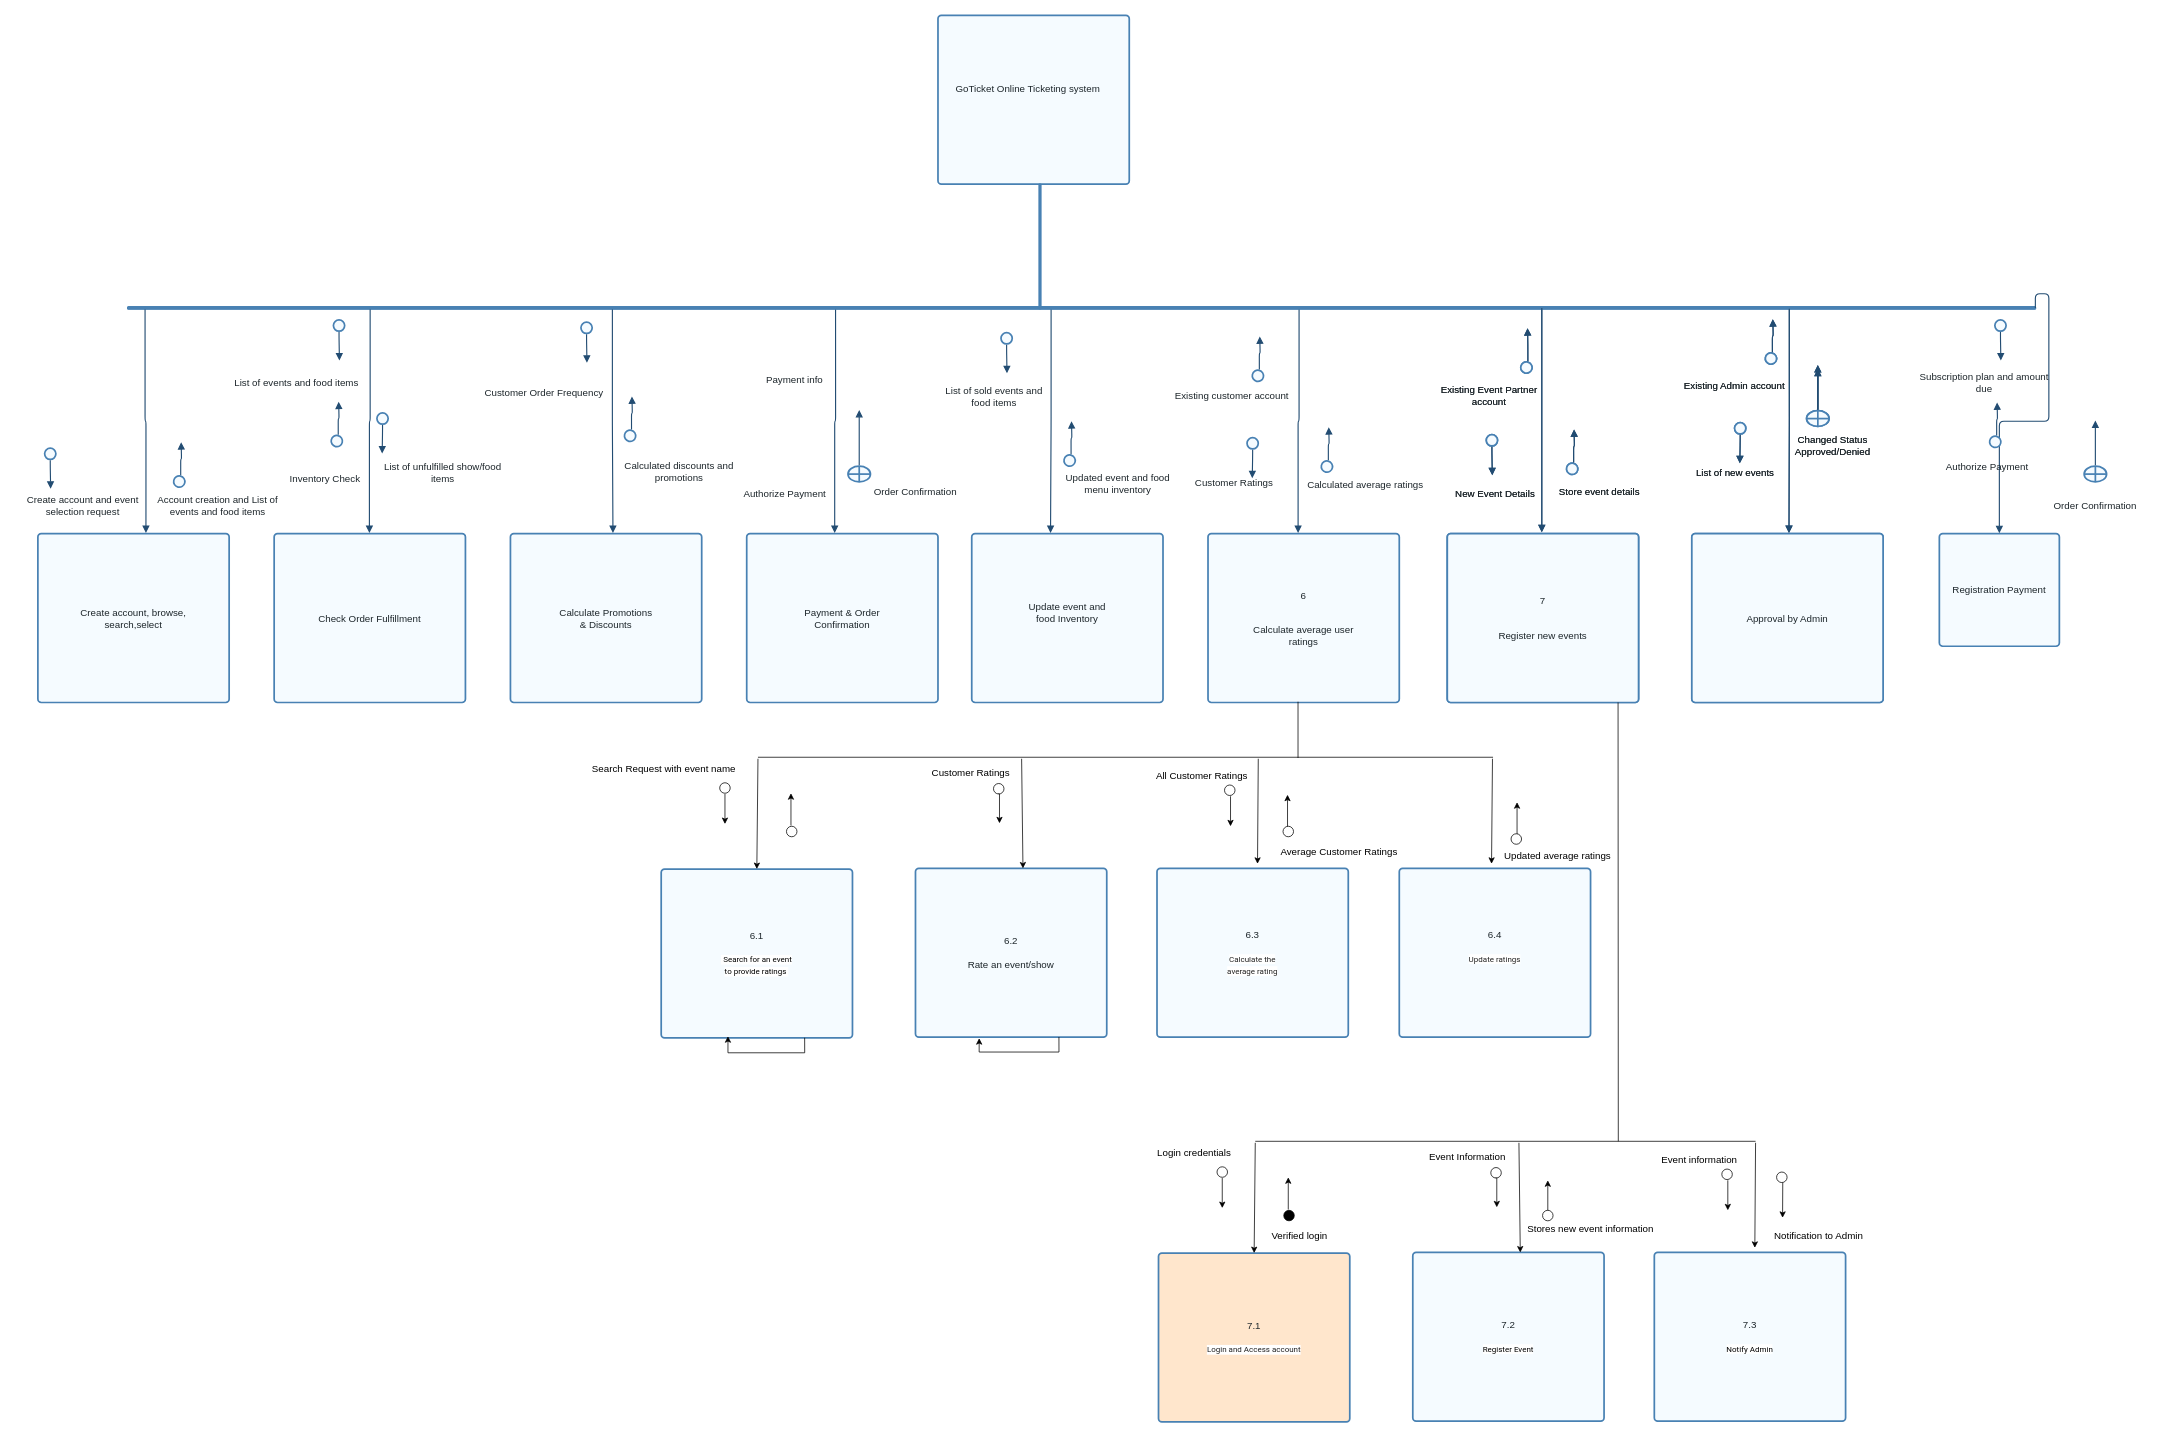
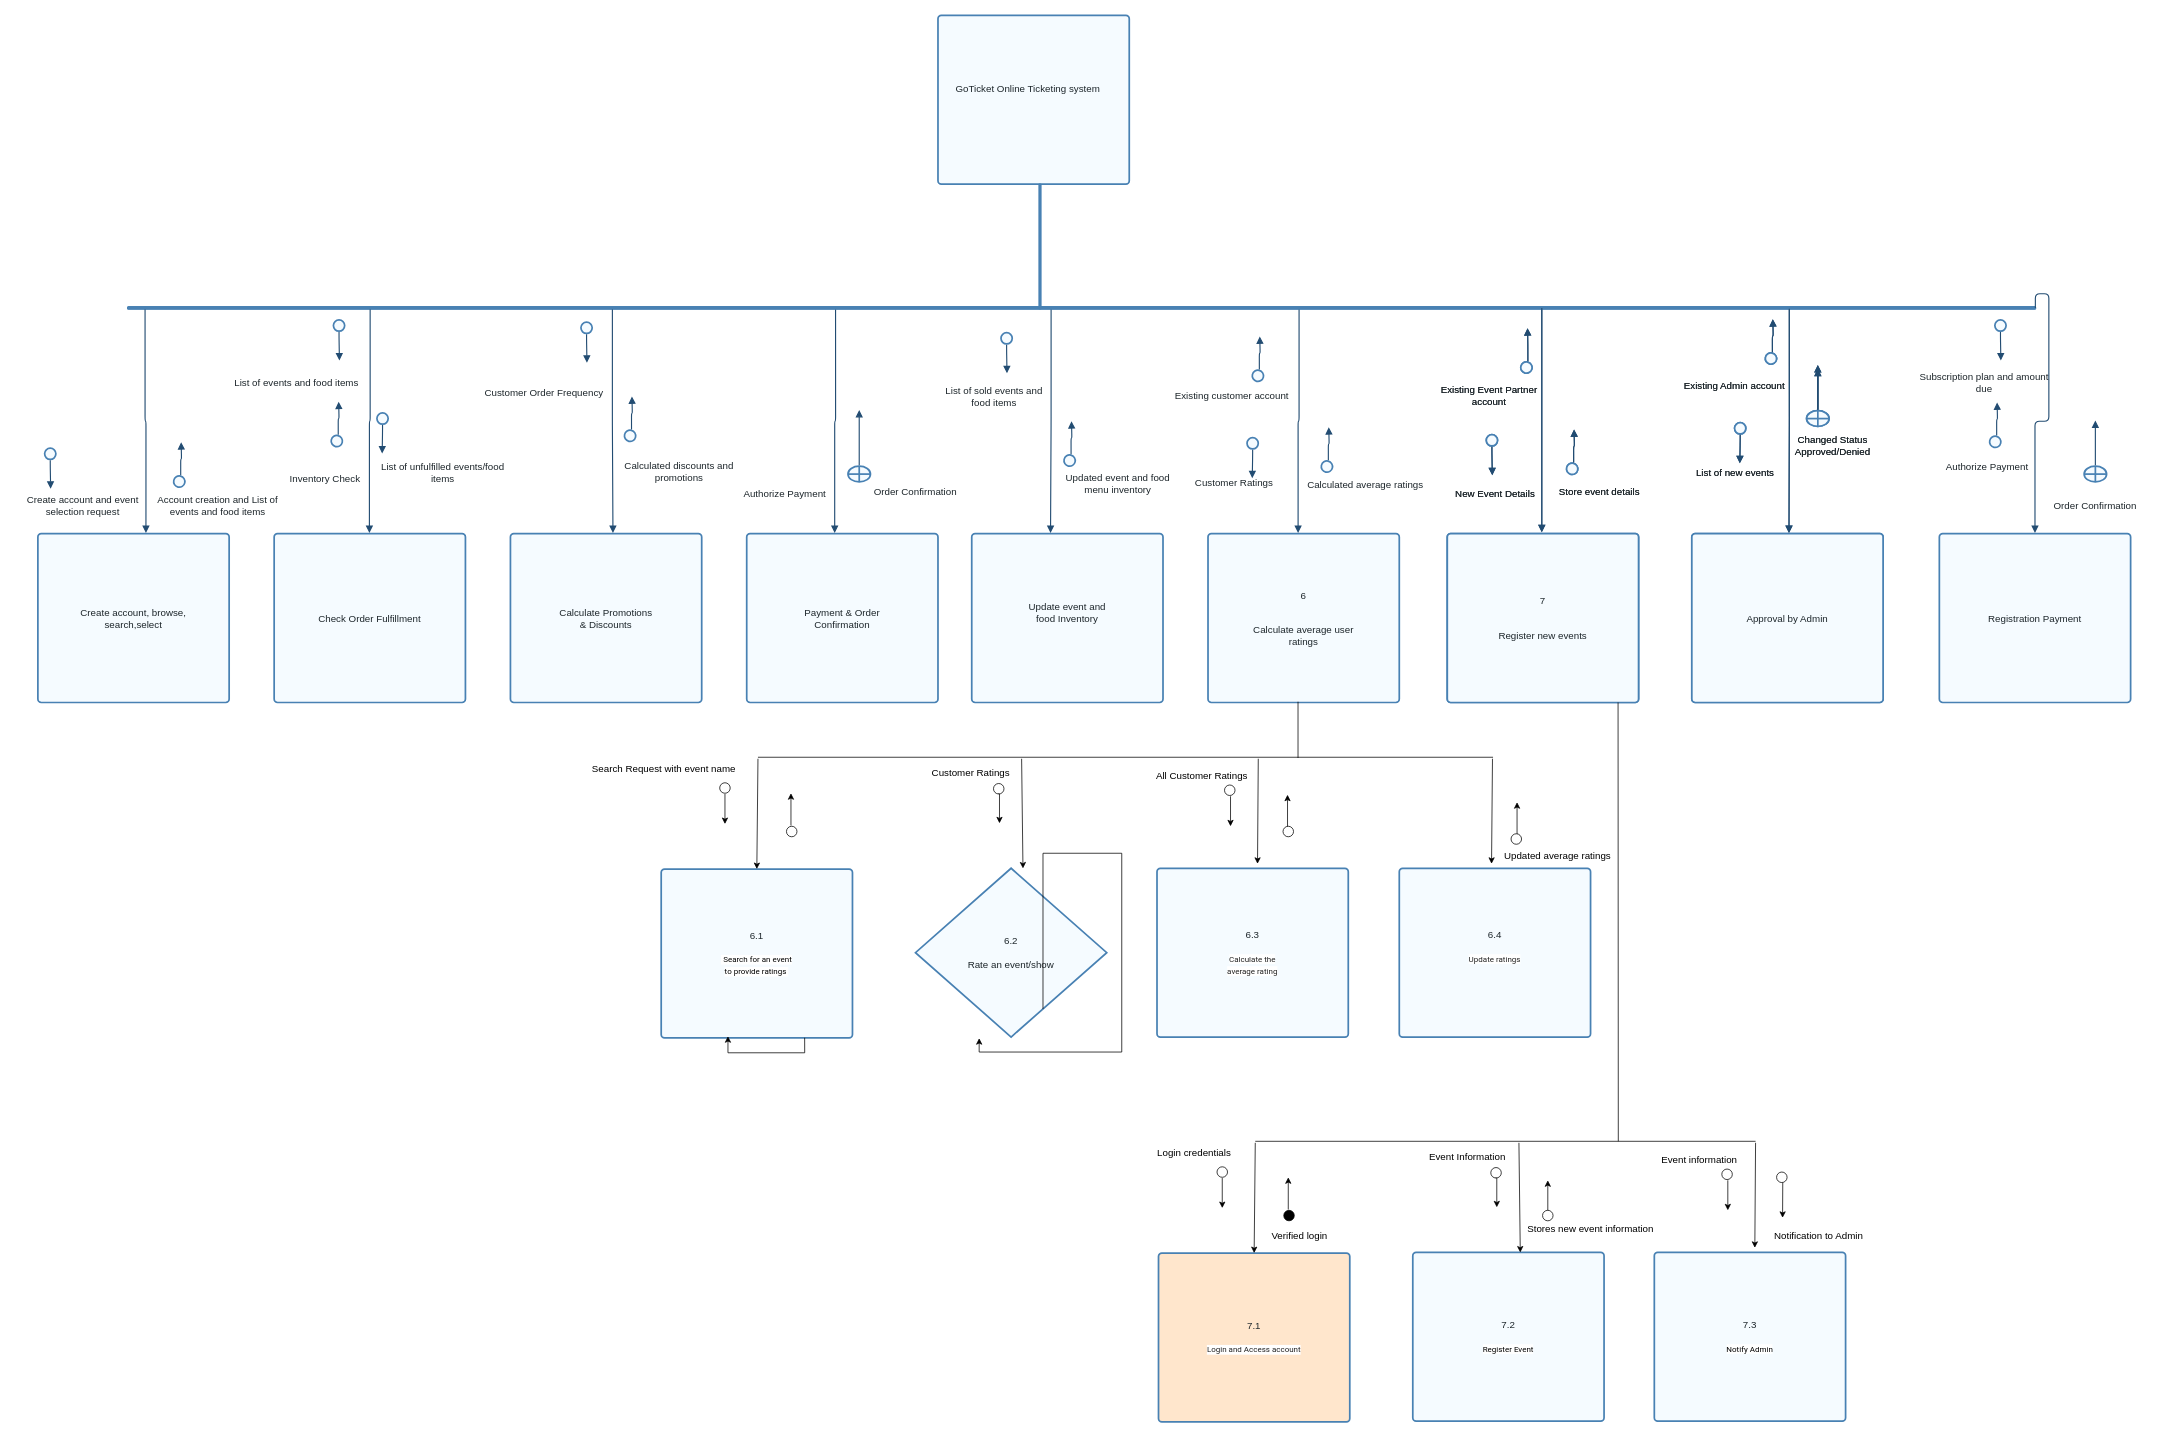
(795, 379) -> none
(443, 472) -> (443, 472)
(1999, 590) -> (2035, 618)
(1339, 852) -> none
(1011, 953) -> (1011, 953)
